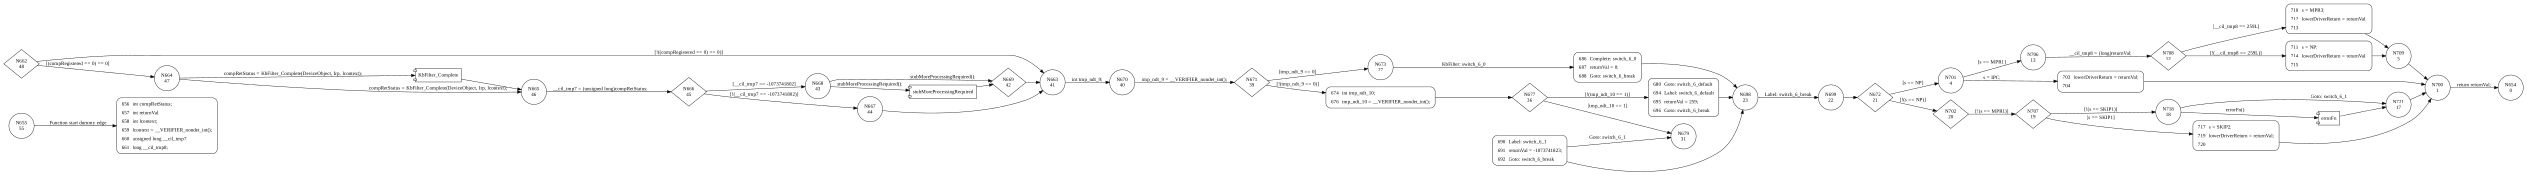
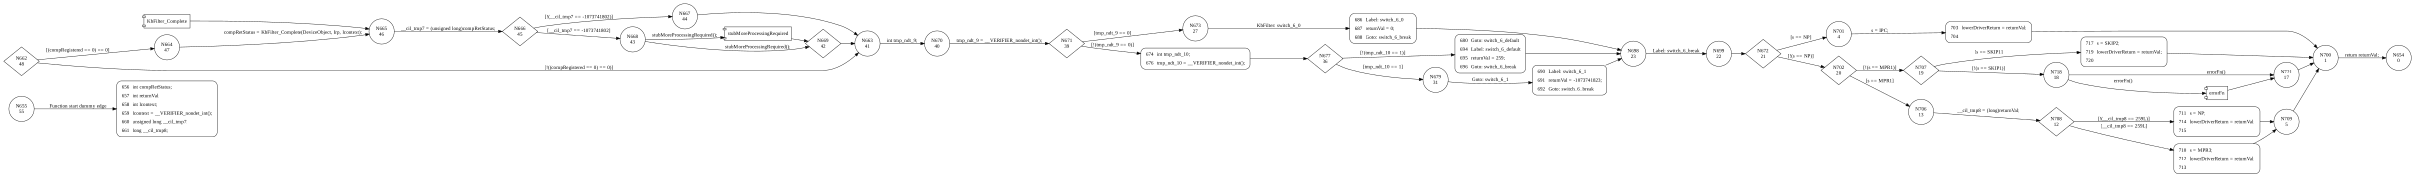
(1613, 59) -> (1385, 20)
(1990, 69) -> (1878, 90)
(296, 77) -> none
(2329, 97) -> (2217, 72)
(1617, 142) -> (1488, 84)
